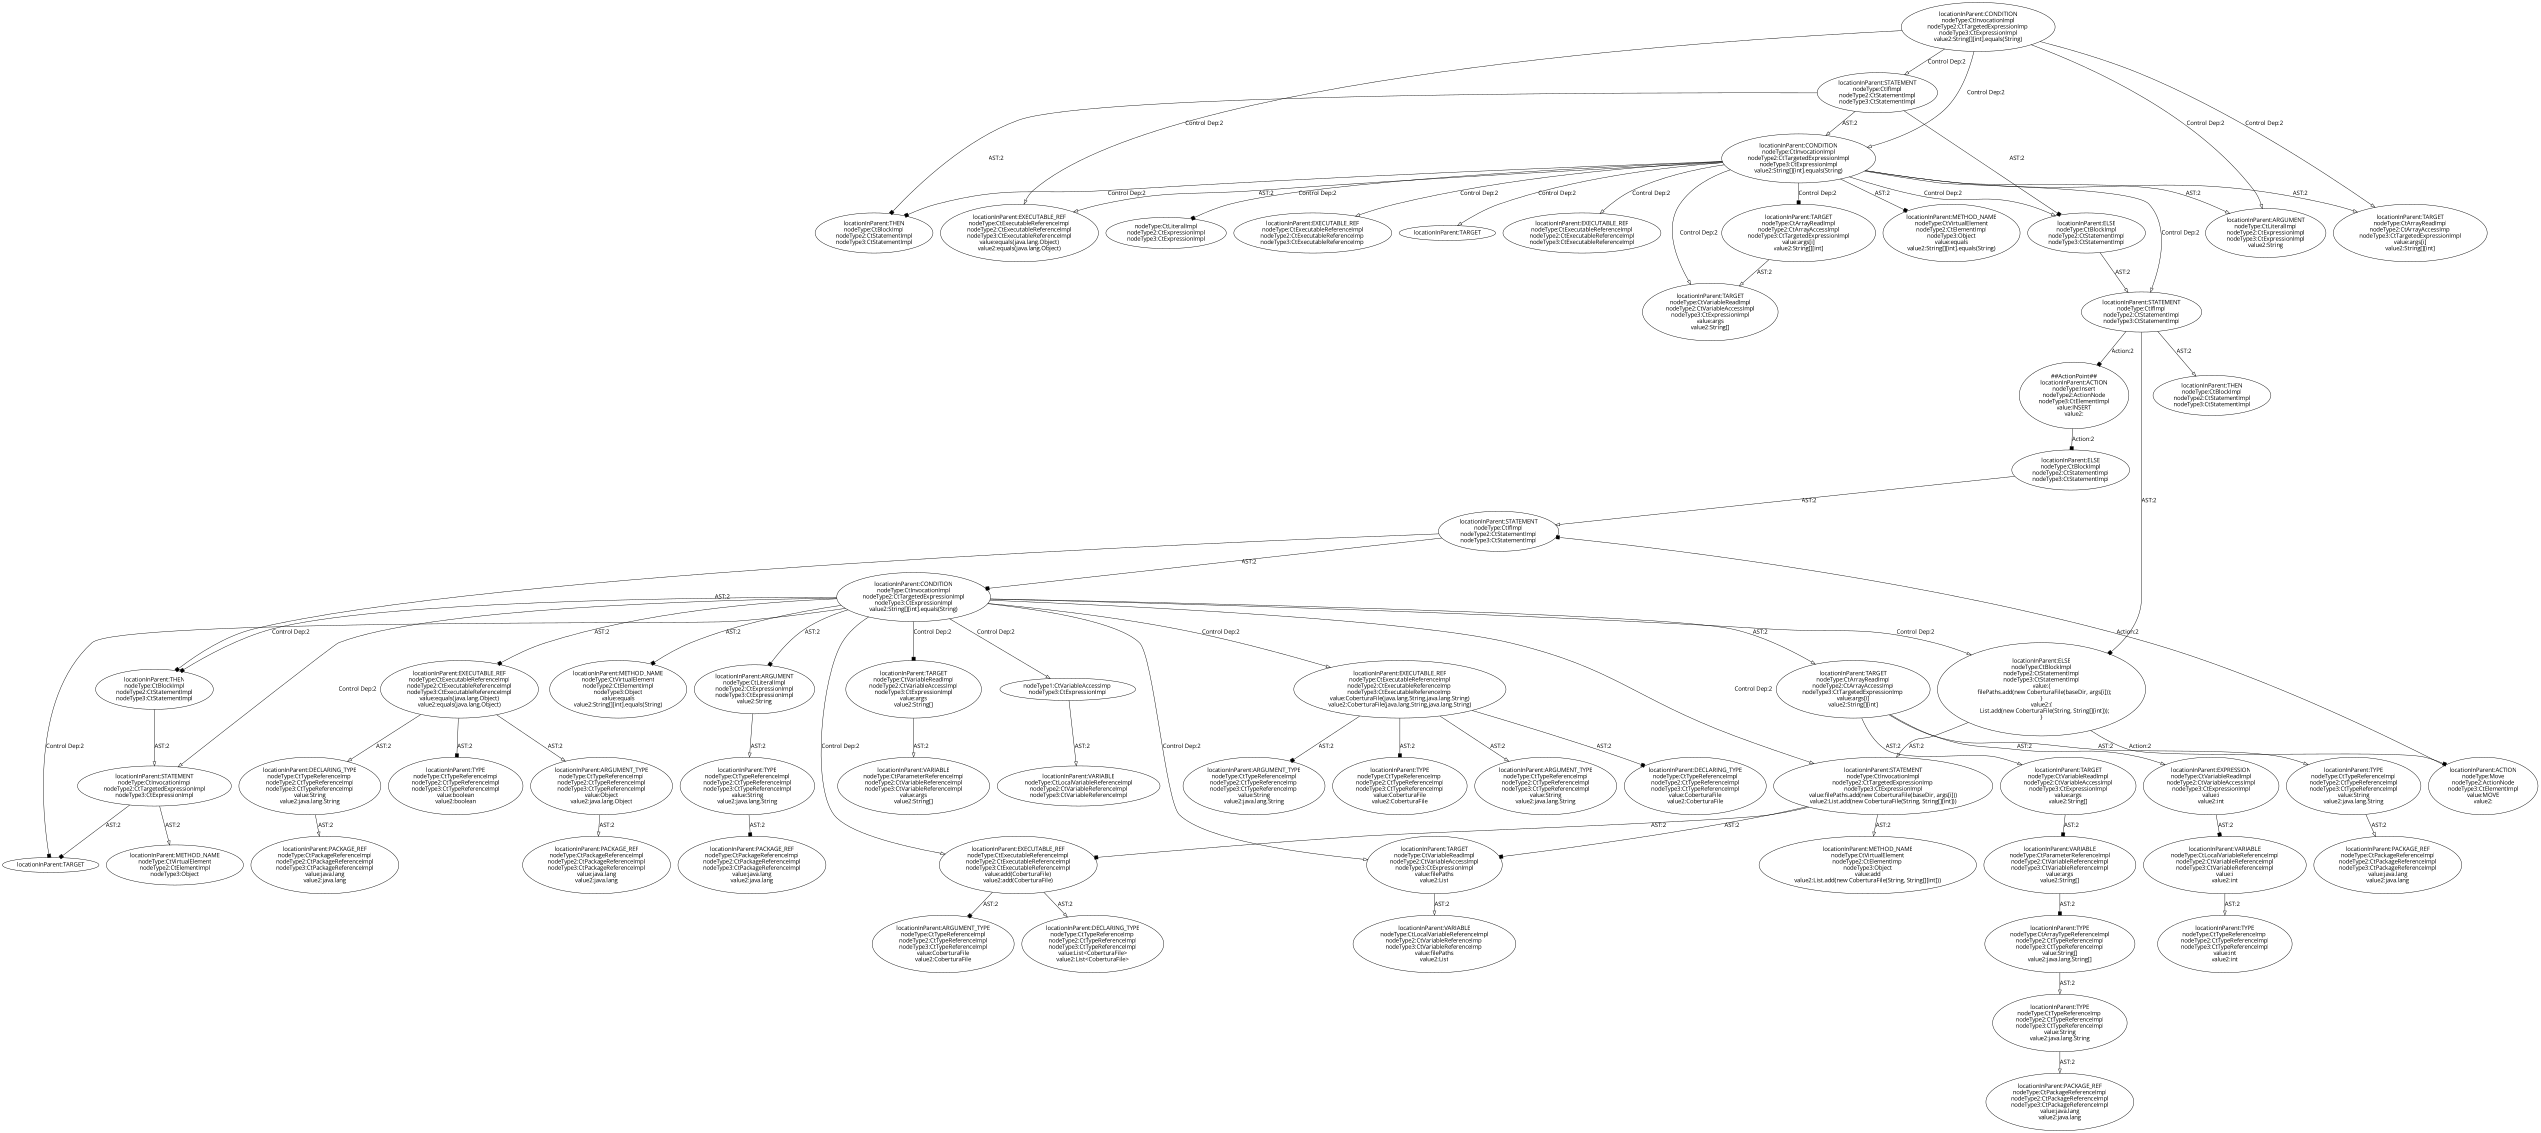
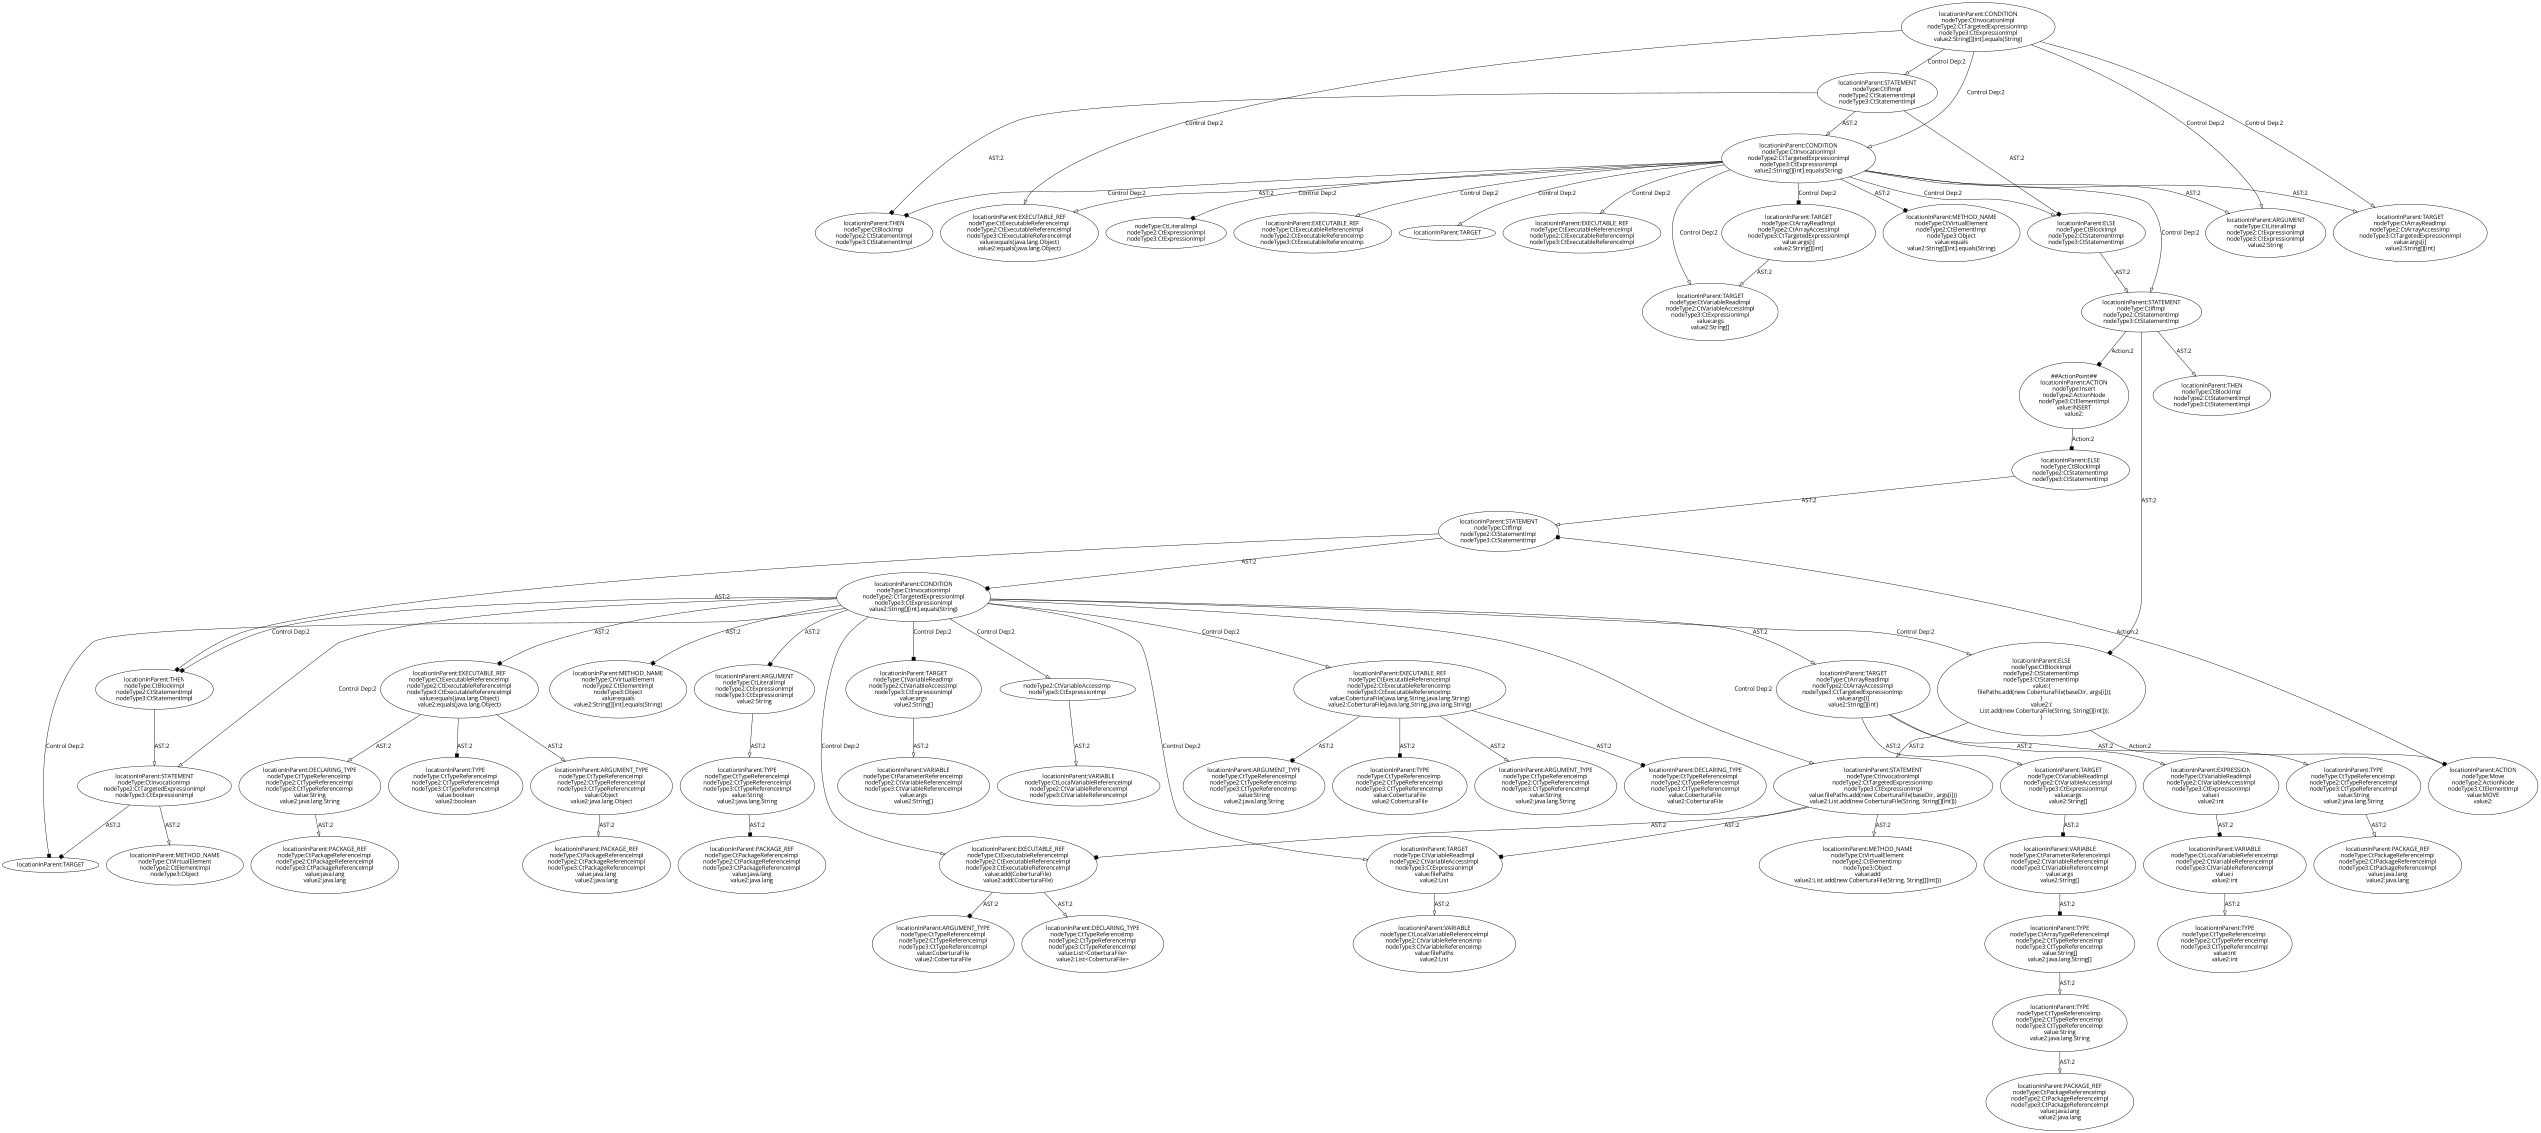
(1068, 689) -> (1068, 689)
